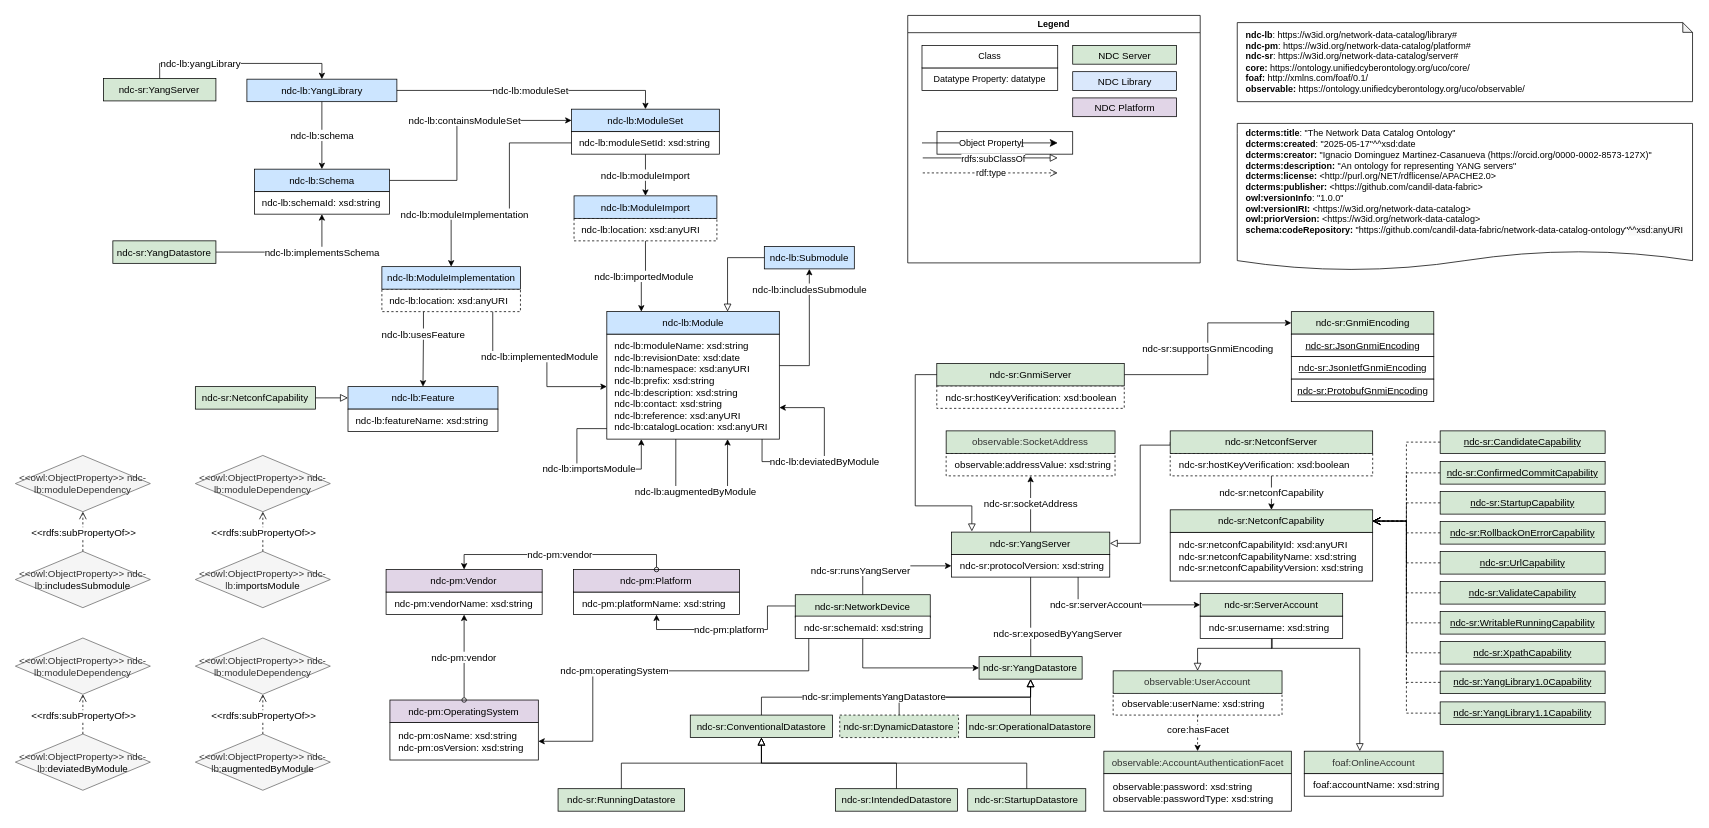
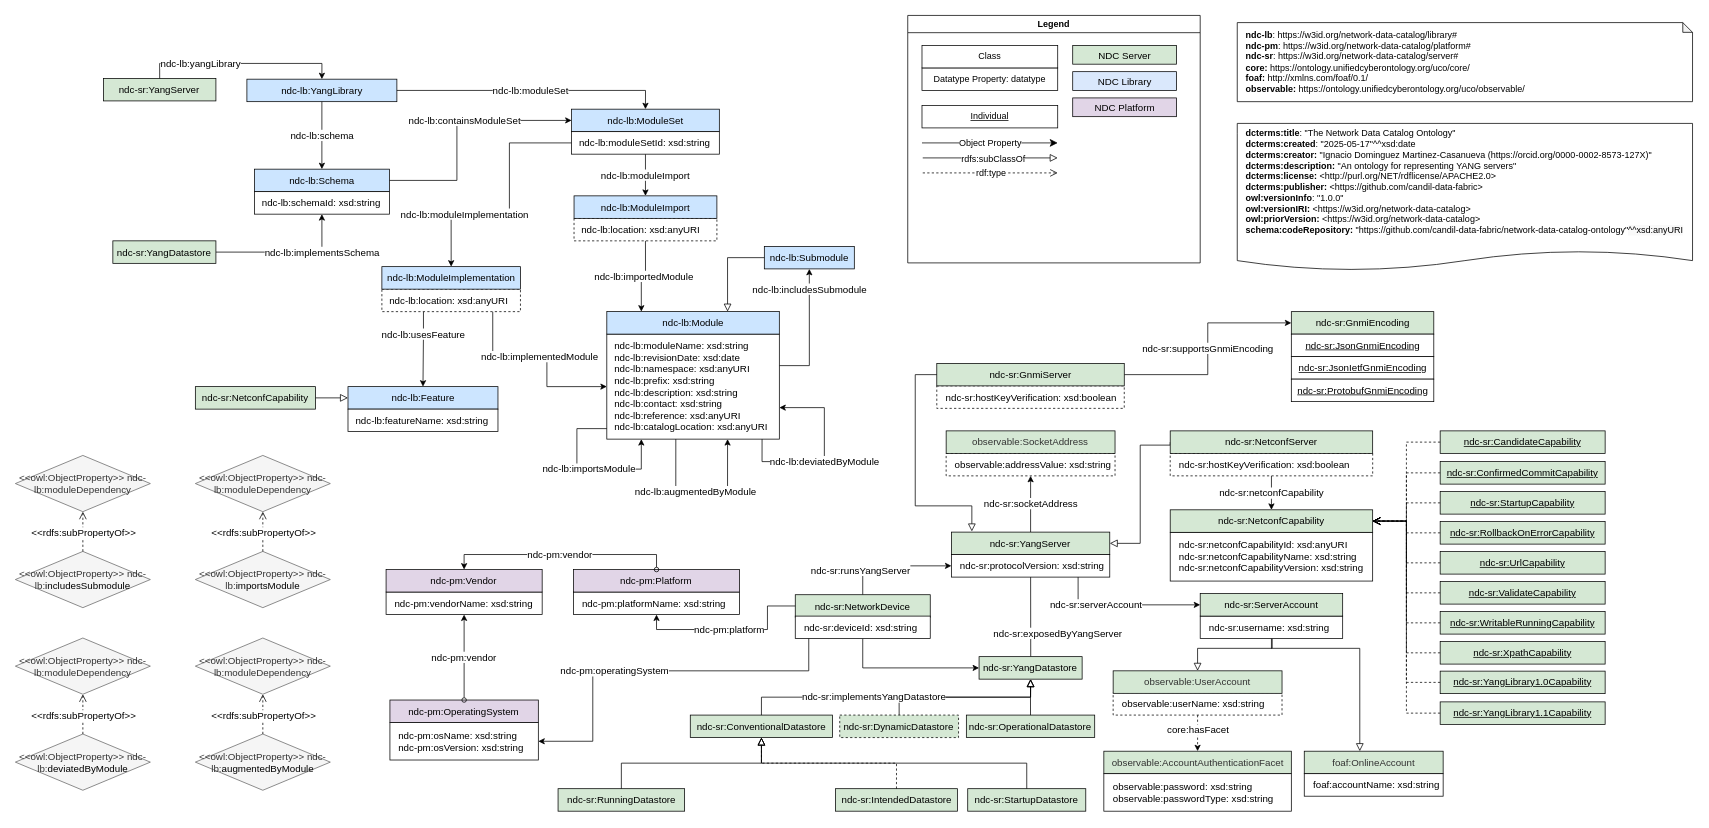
(1005, 143) -> (990, 117)
(867, 627) -> (867, 627)
(897, 776) -> (897, 776)
